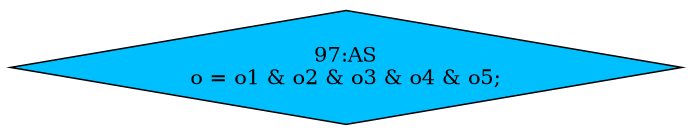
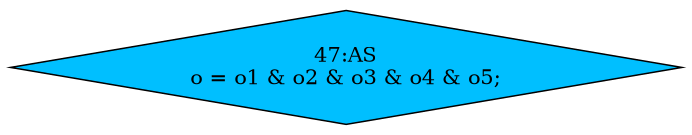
(346, 67) -> (346, 67)
